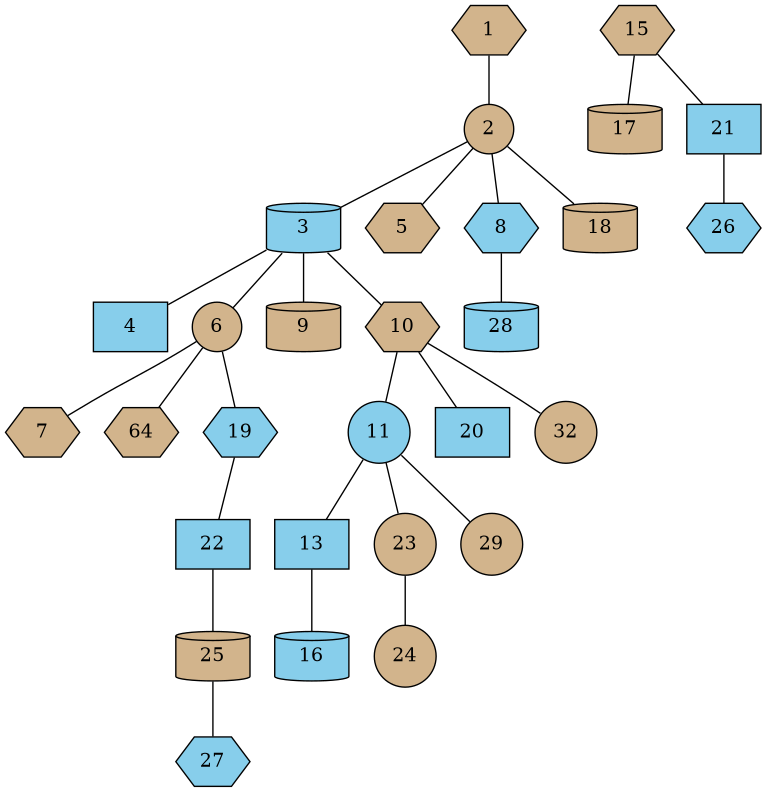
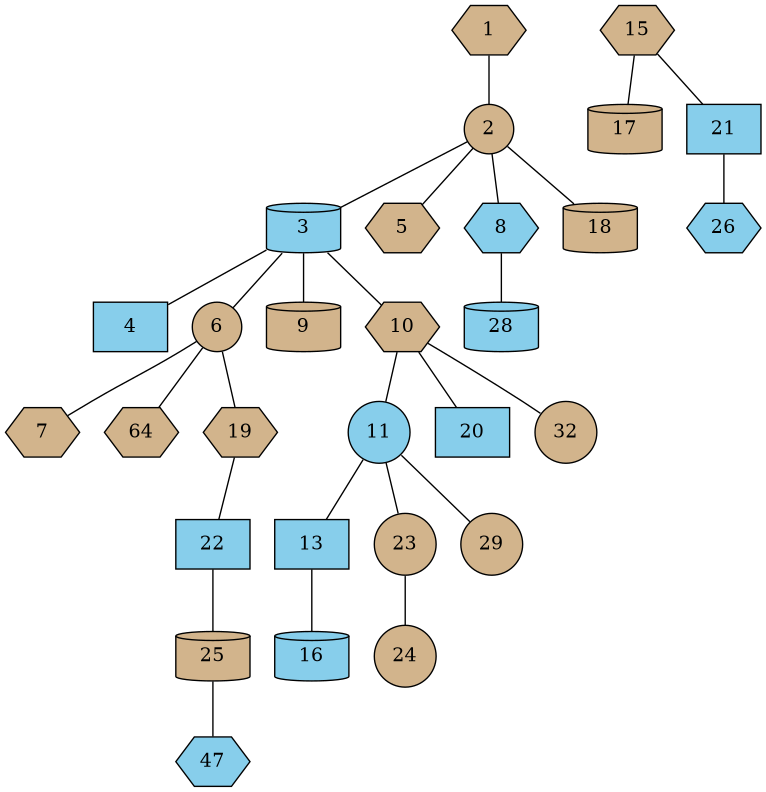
(240, 432) -> (240, 432)
(213, 762) -> (213, 762)
